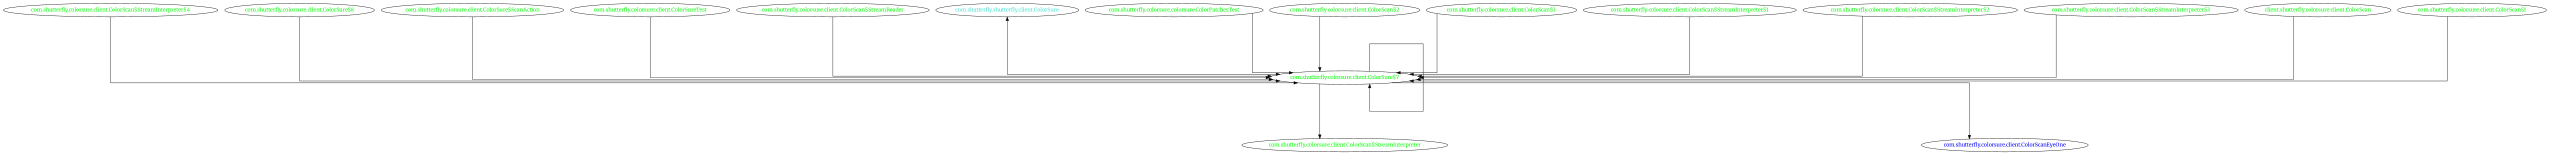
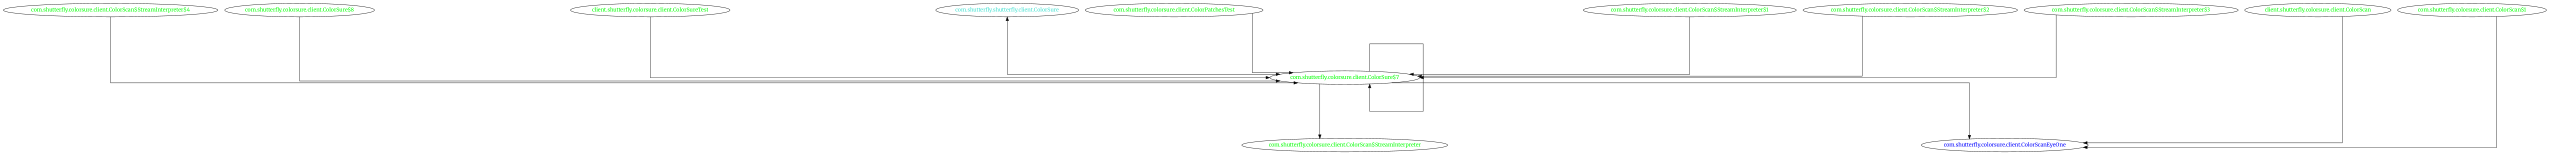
(472, 10) -> none
(650, 10) -> (650, 10)
(833, 10) -> none
(1174, 10) -> (1174, 10)
(1345, 10) -> none
(1502, 10) -> none
(1888, 80) -> (2278, 143)
(1963, 81) -> (2357, 147)
